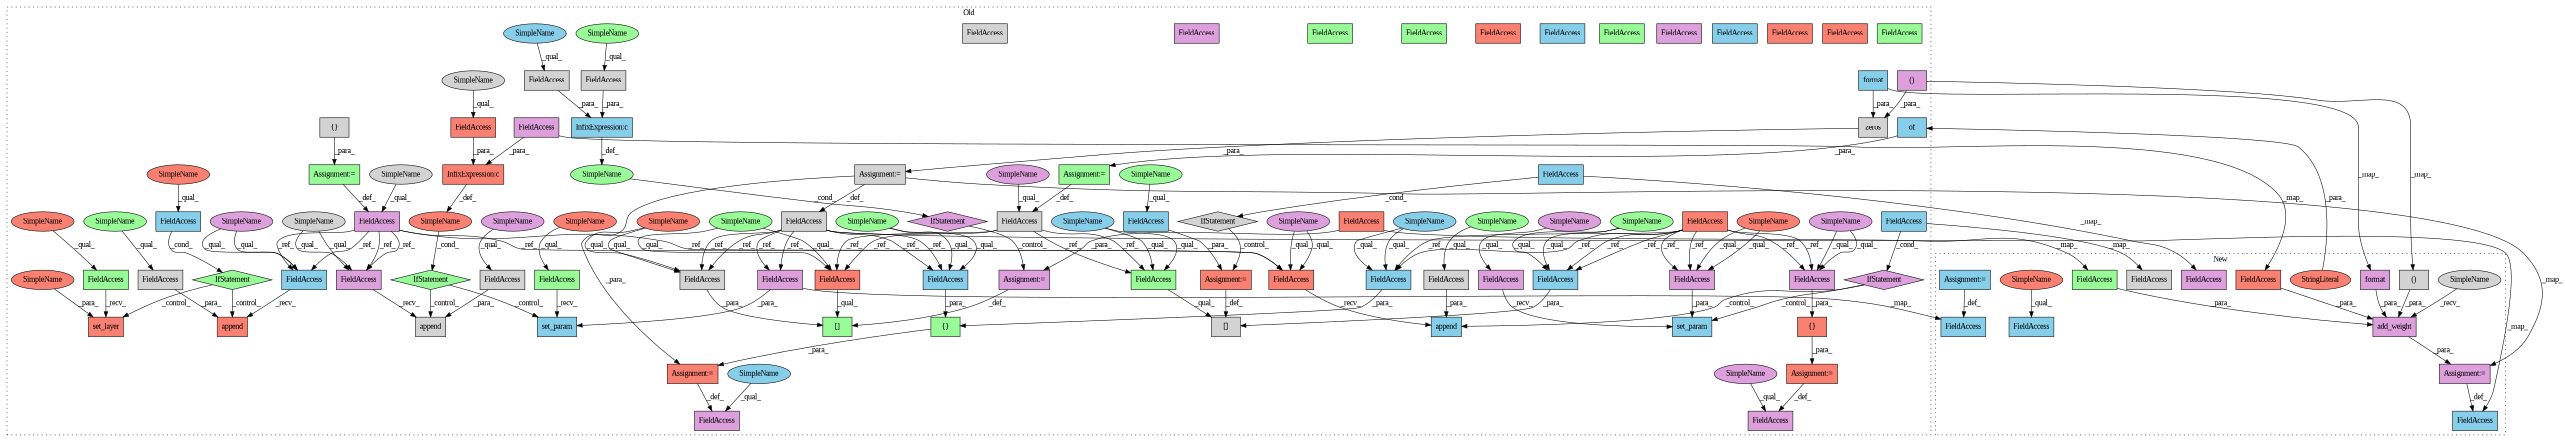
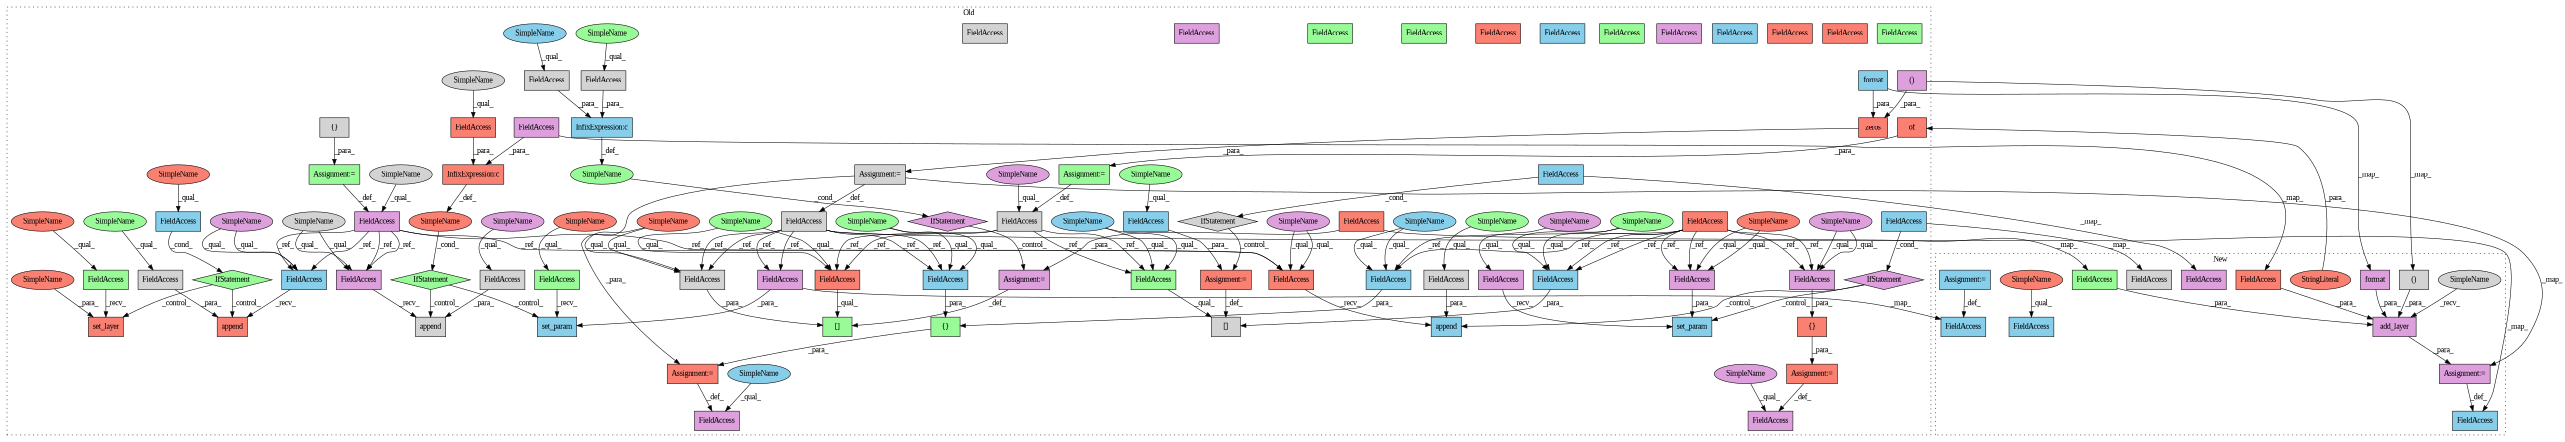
(1873, 128) -> (1873, 128)
(1912, 128) -> (1912, 128)
(2395, 327) -> (2395, 327)
